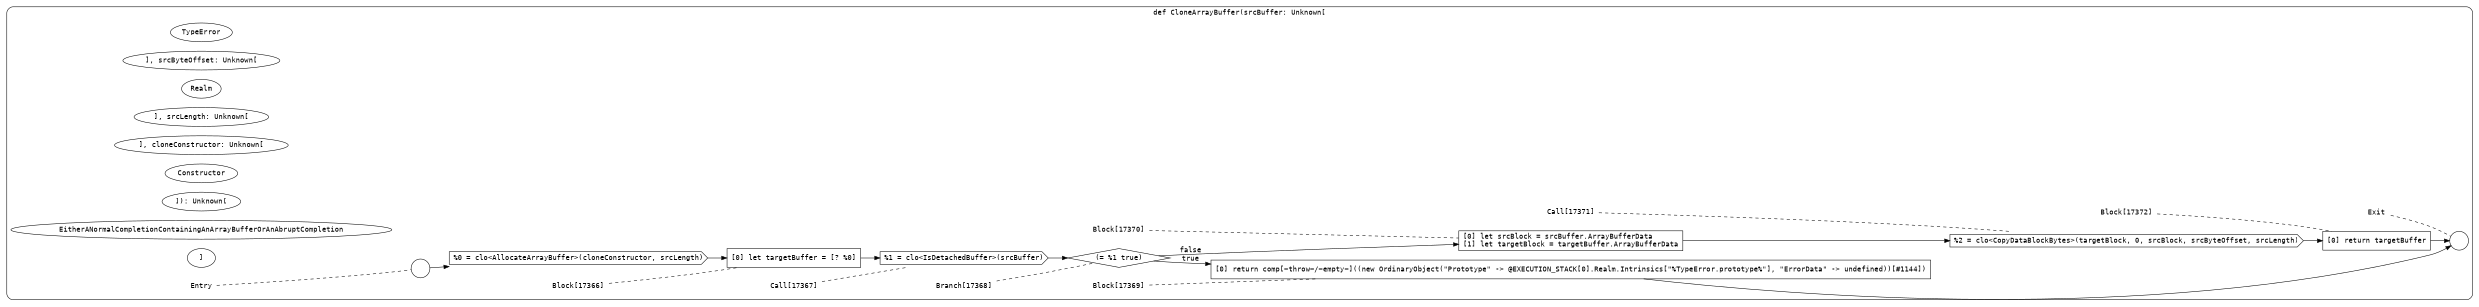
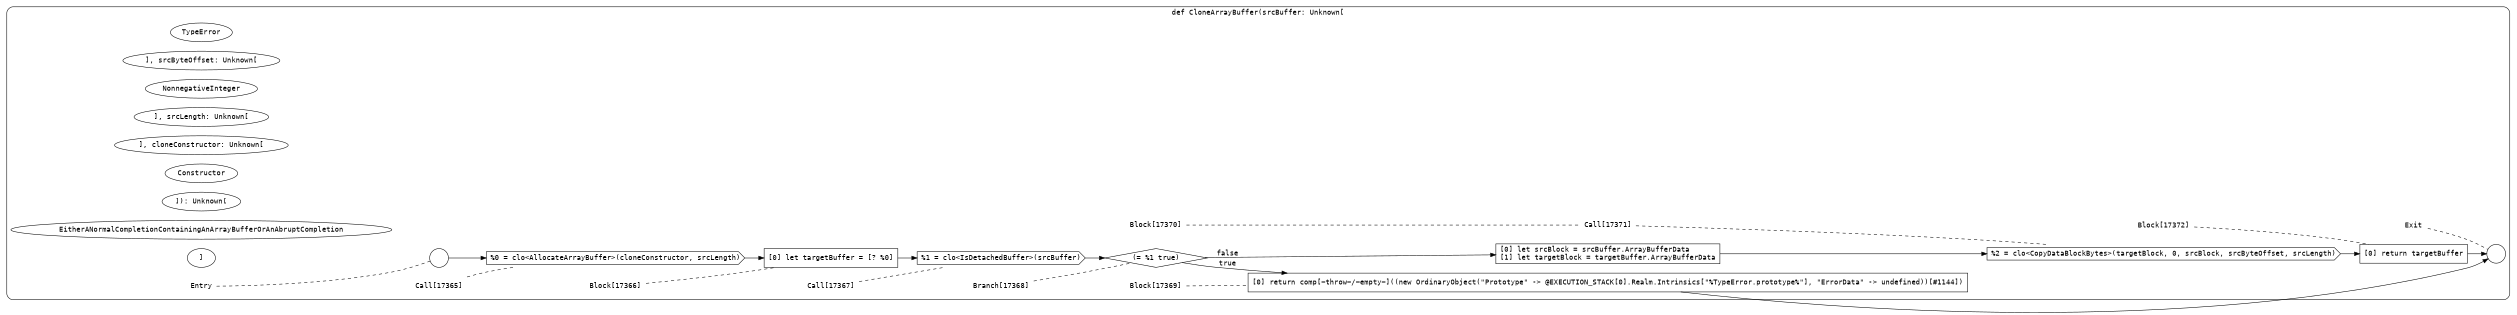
(201, 89) -> (201, 89)
(1304, 234) -> (1383, 225)
none -> (439, 286)
